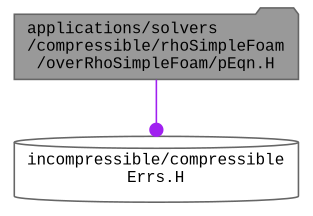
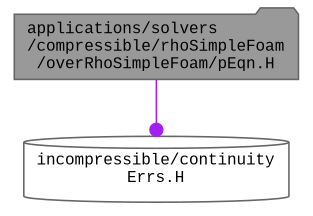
(156, 169) -> (156, 169)
